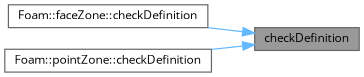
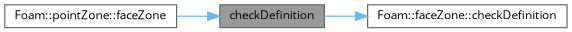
(225, 30) -> (340, 16)
(108, 61) -> (91, 16)
